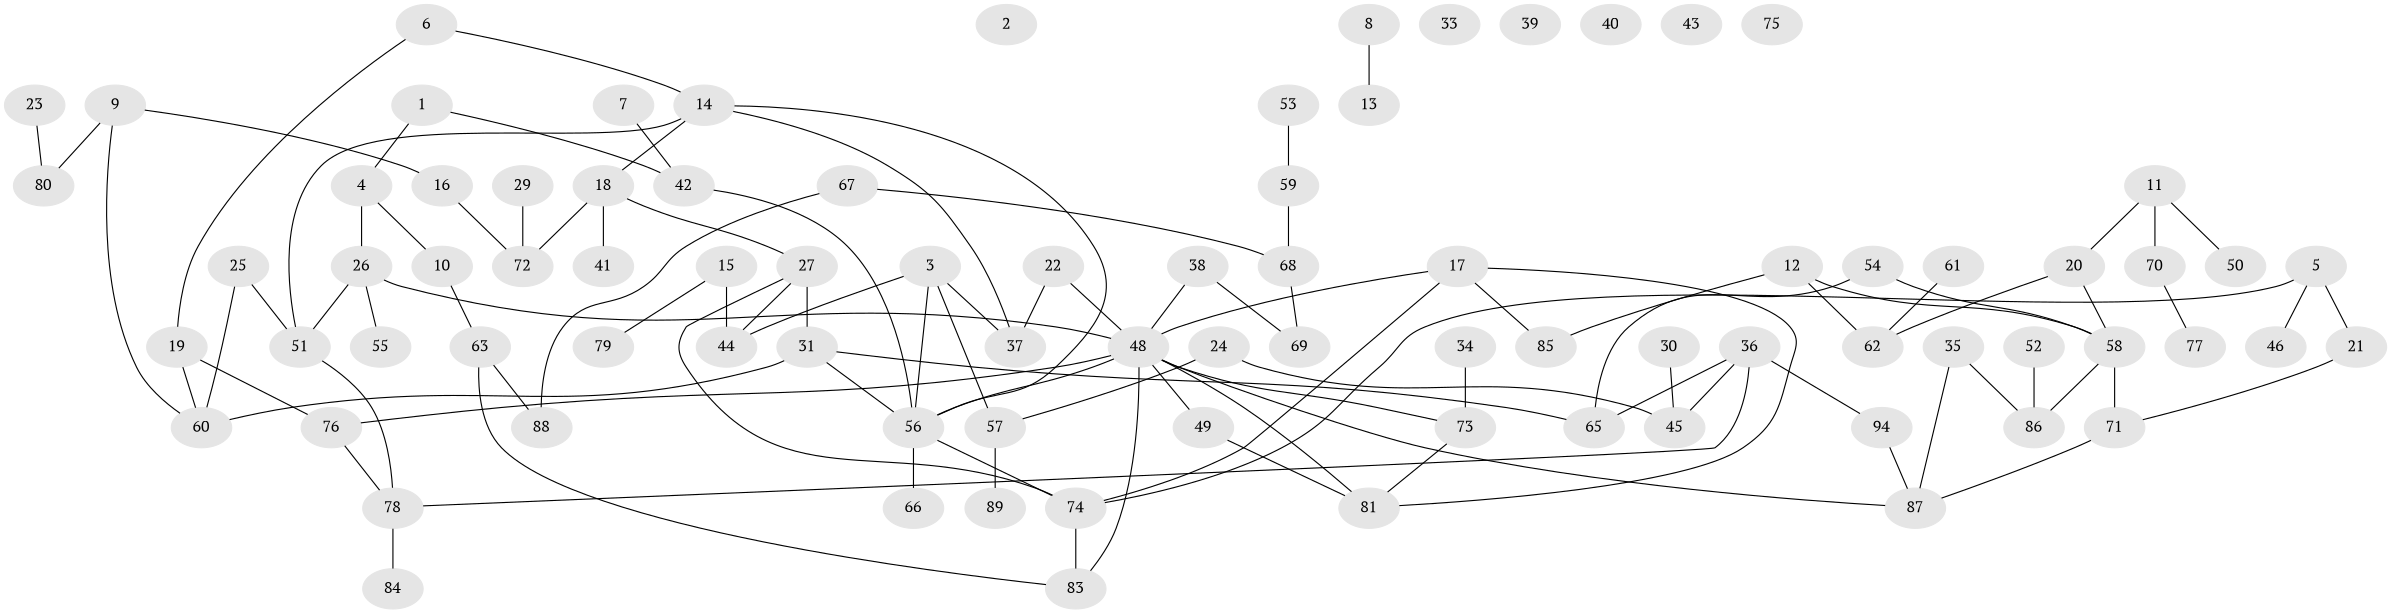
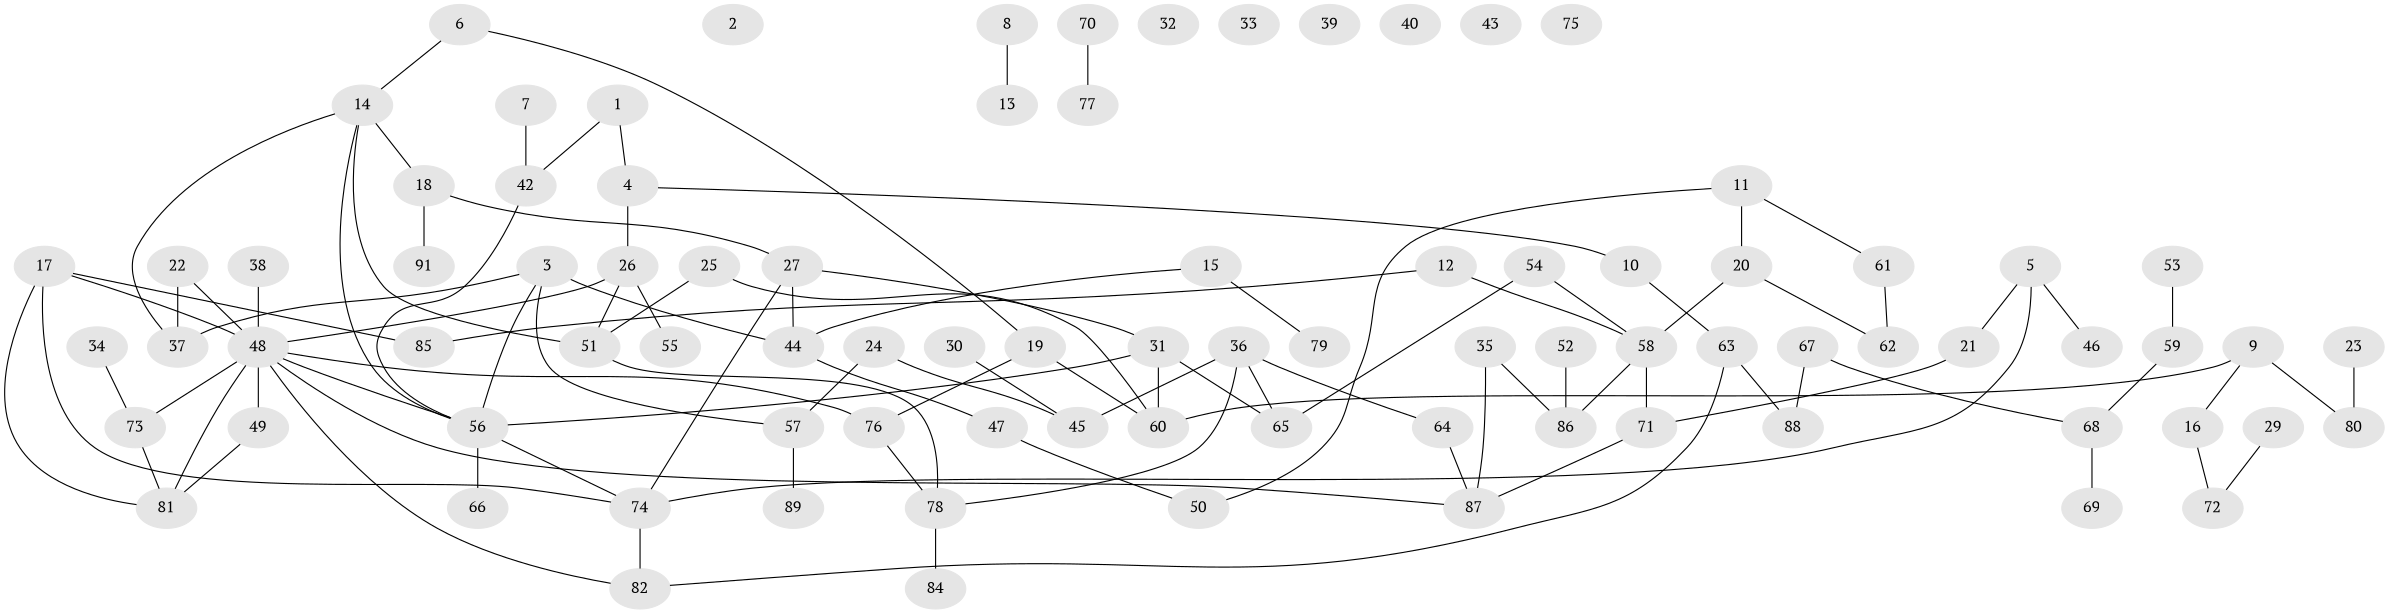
none -> (1168, 25)
(563, 226) -> none
(2155, 226) -> (1812, 226)
(603, 266) -> (424, 266)
(1241, 301) -> none
(1832, 307) -> none
none -> (997, 428)
(1882, 428) -> (1443, 428)
(1076, 589) -> (640, 589)
